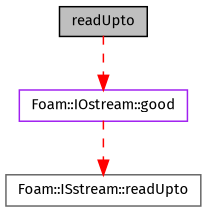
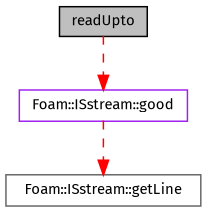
(103, 106) -> (103, 106)
(103, 190) -> (103, 190)
